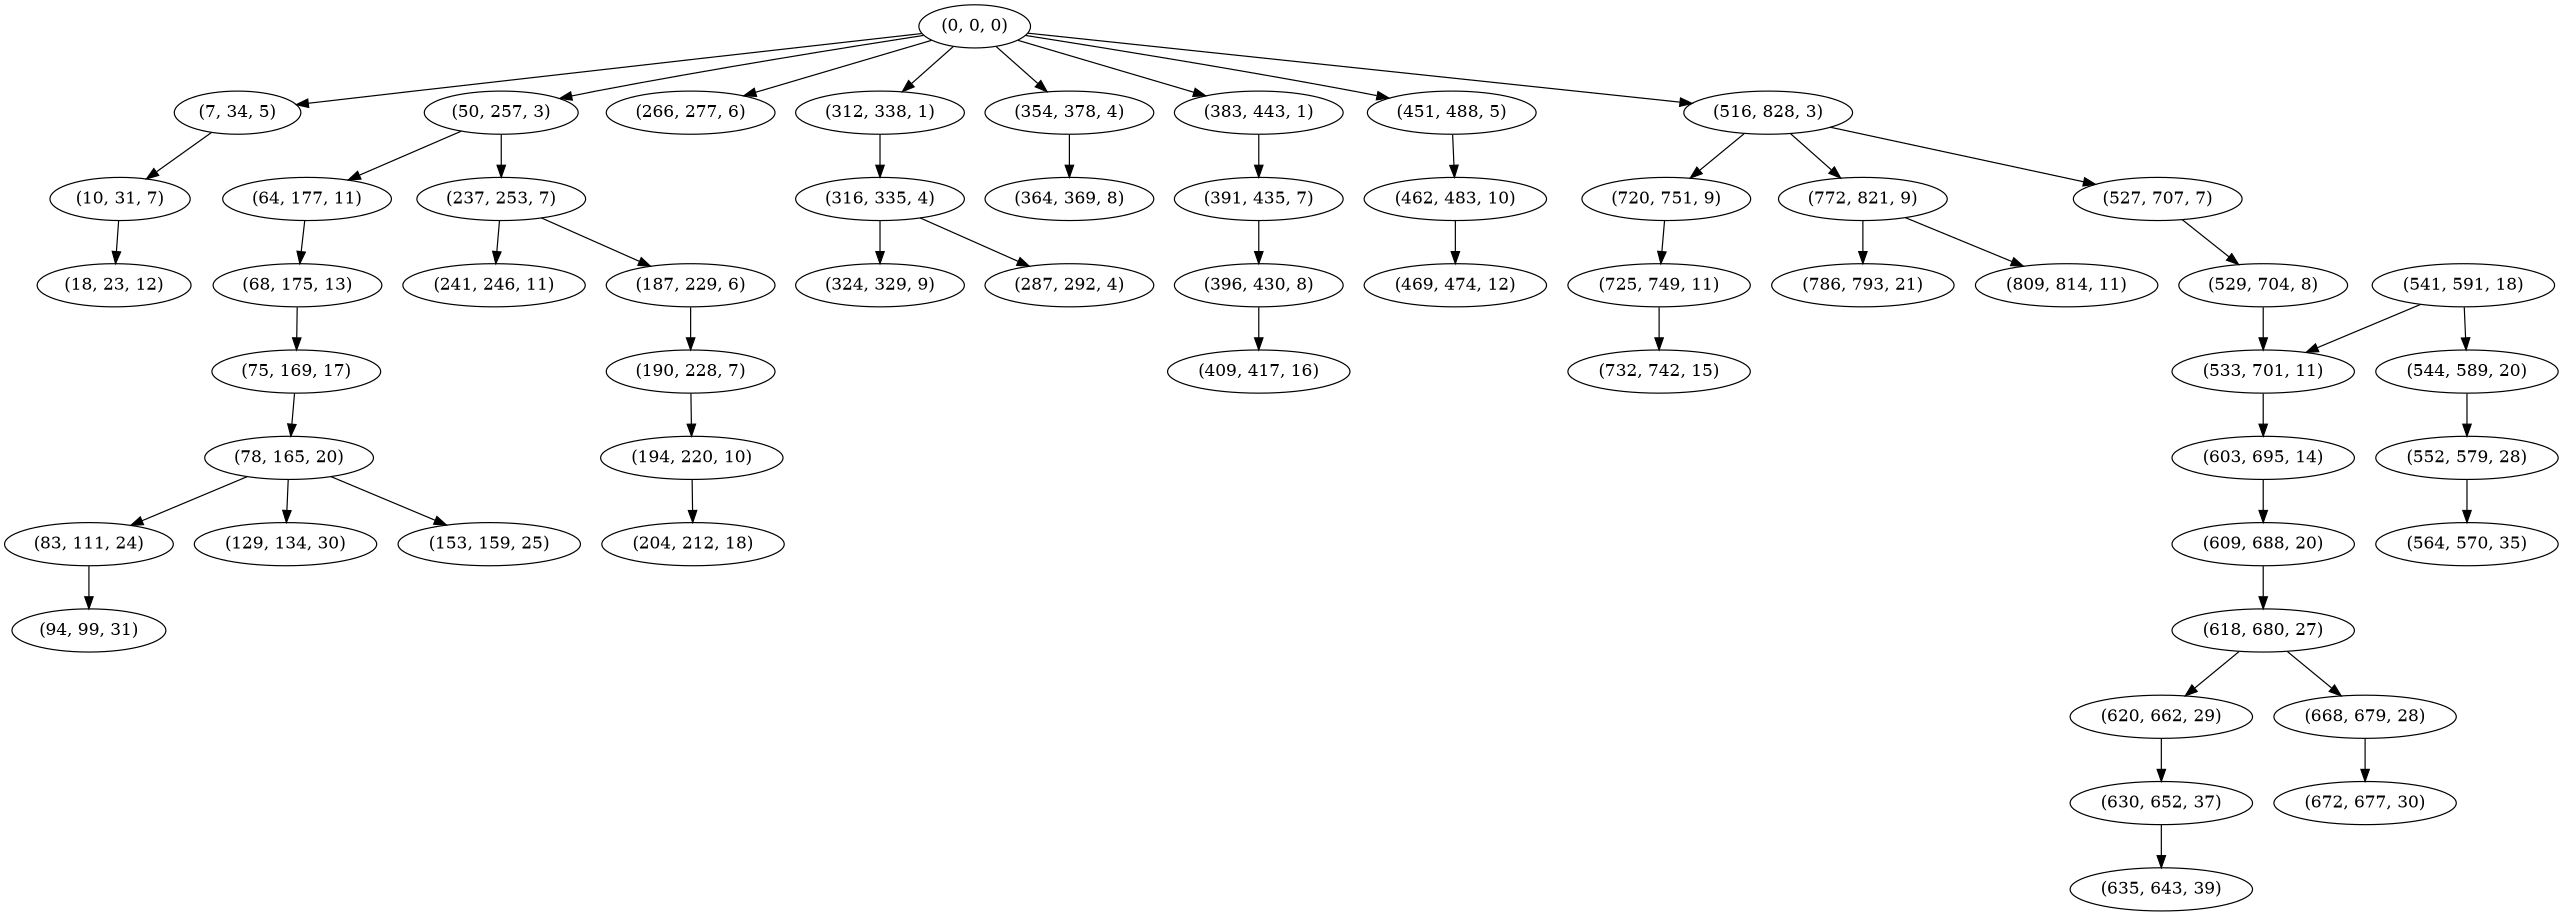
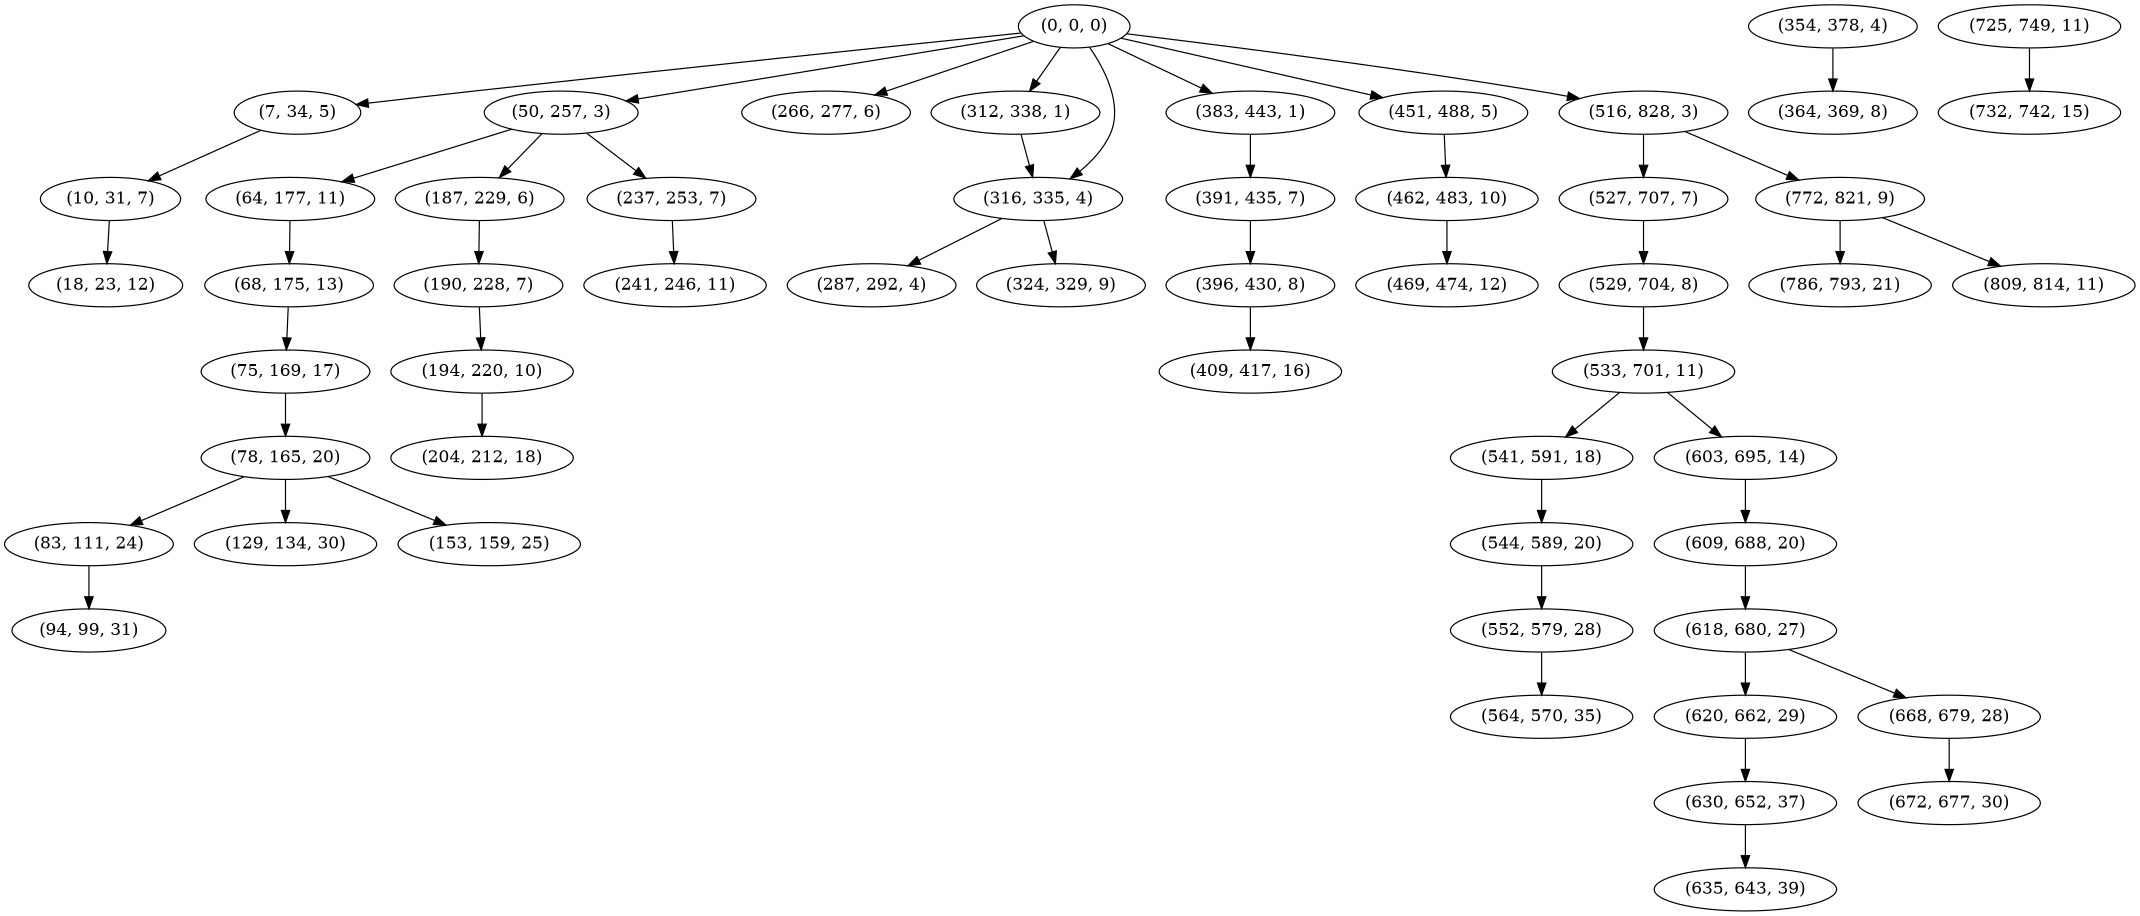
(1017, 65) -> (1115, 112)
(1666, 199) -> none
(590, 240) -> (525, 151)
(2369, 326) -> (1597, 411)
